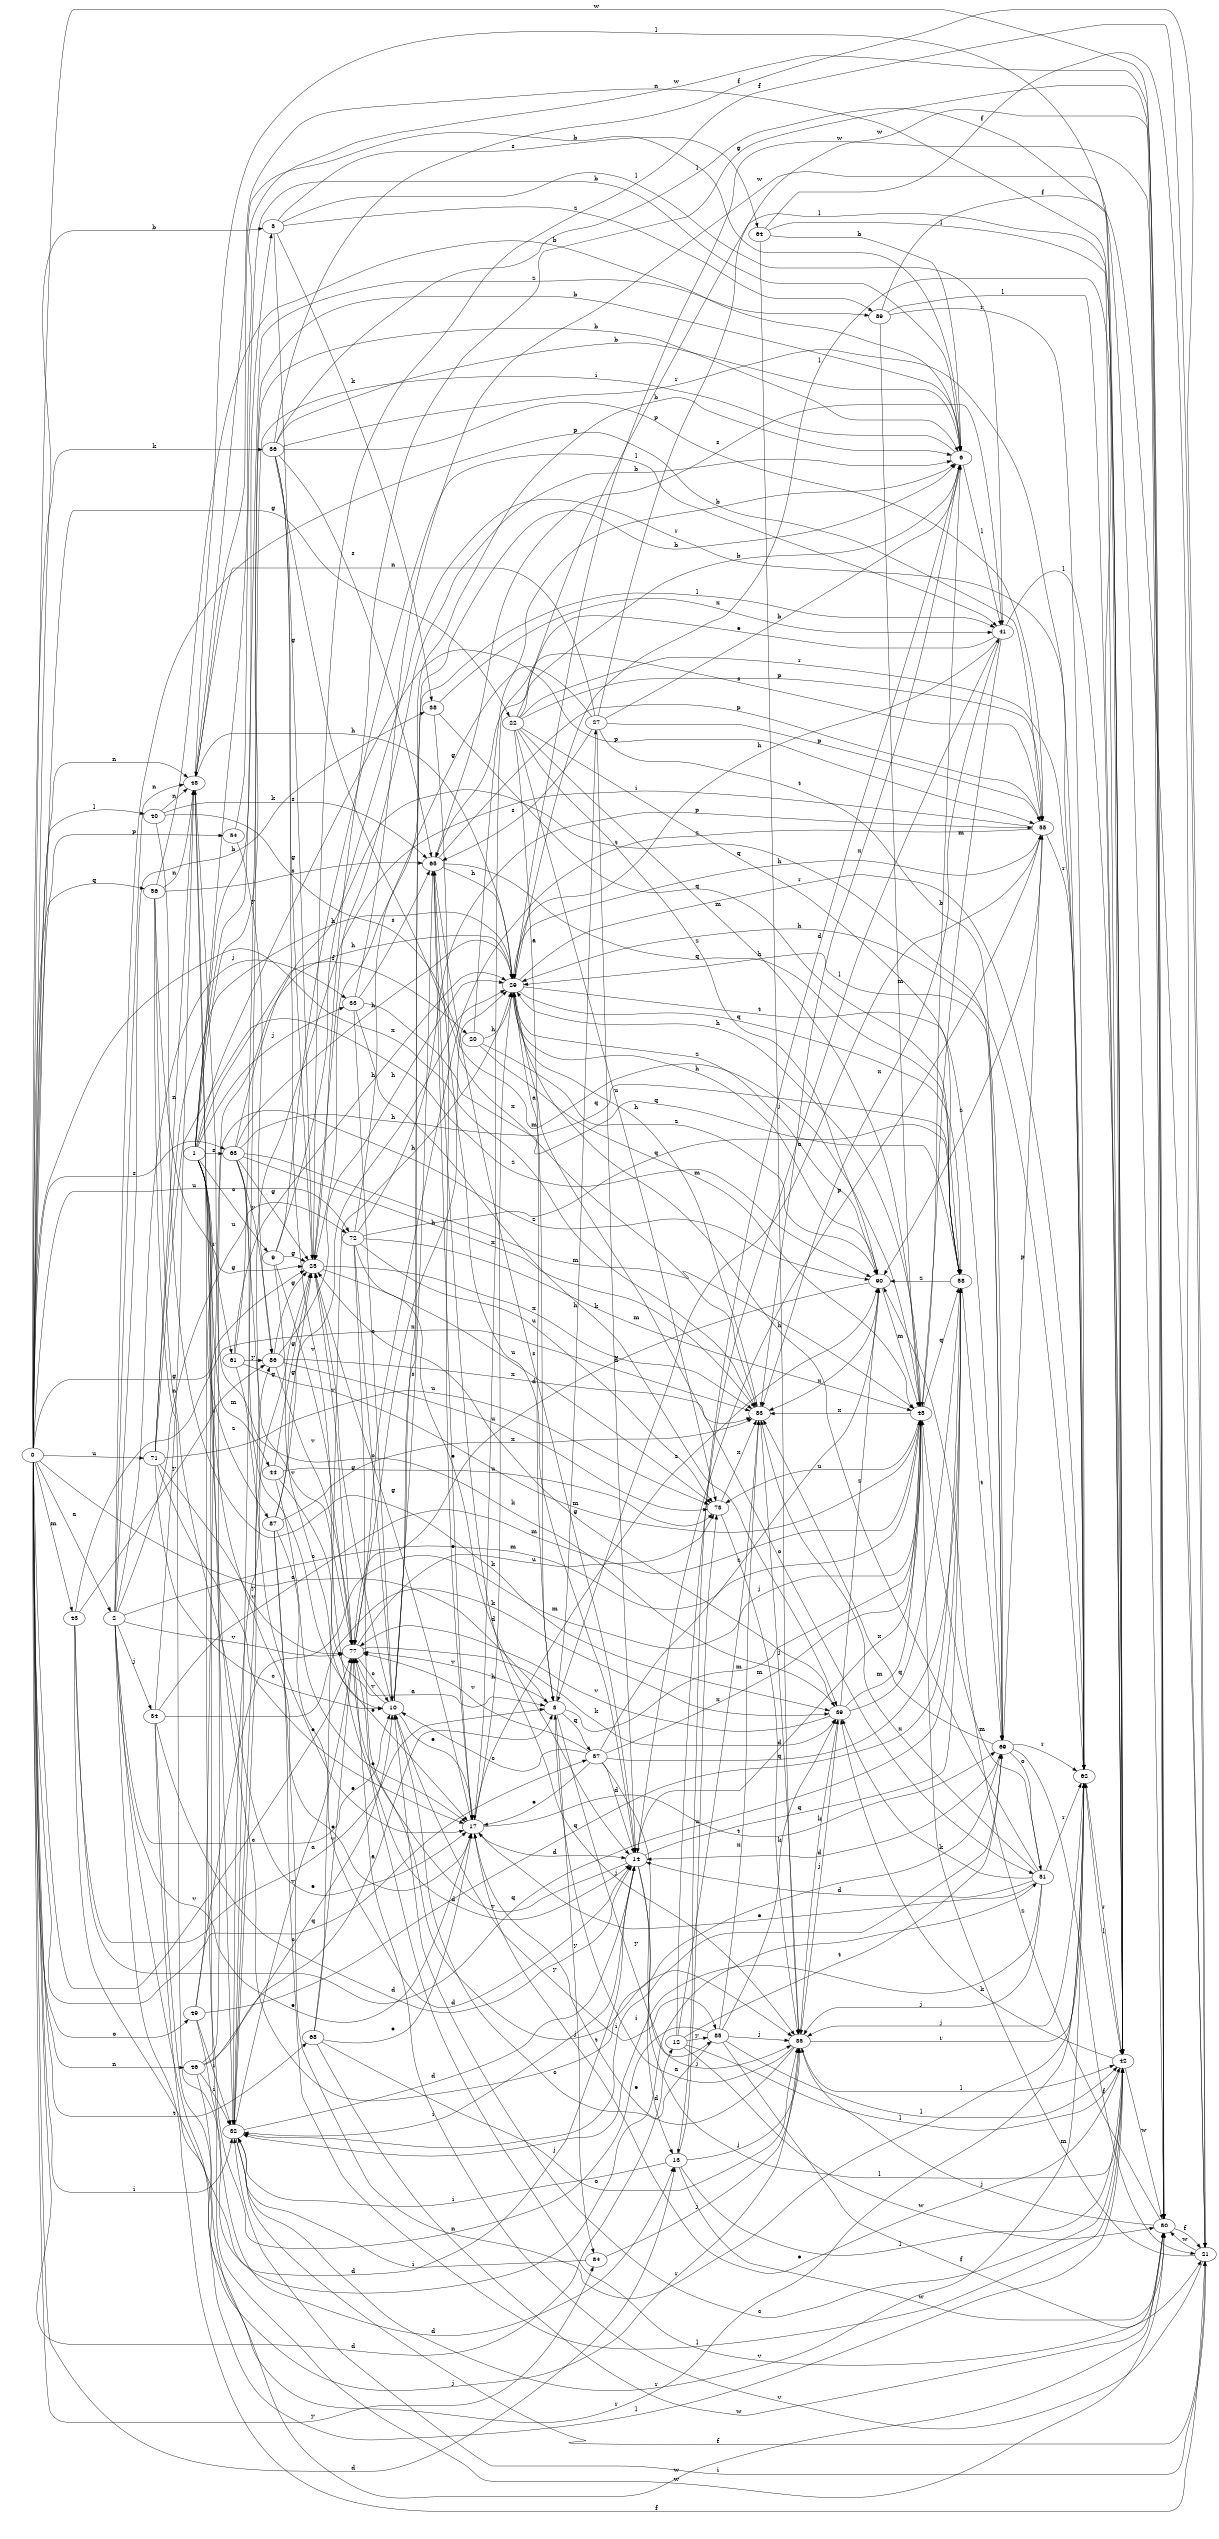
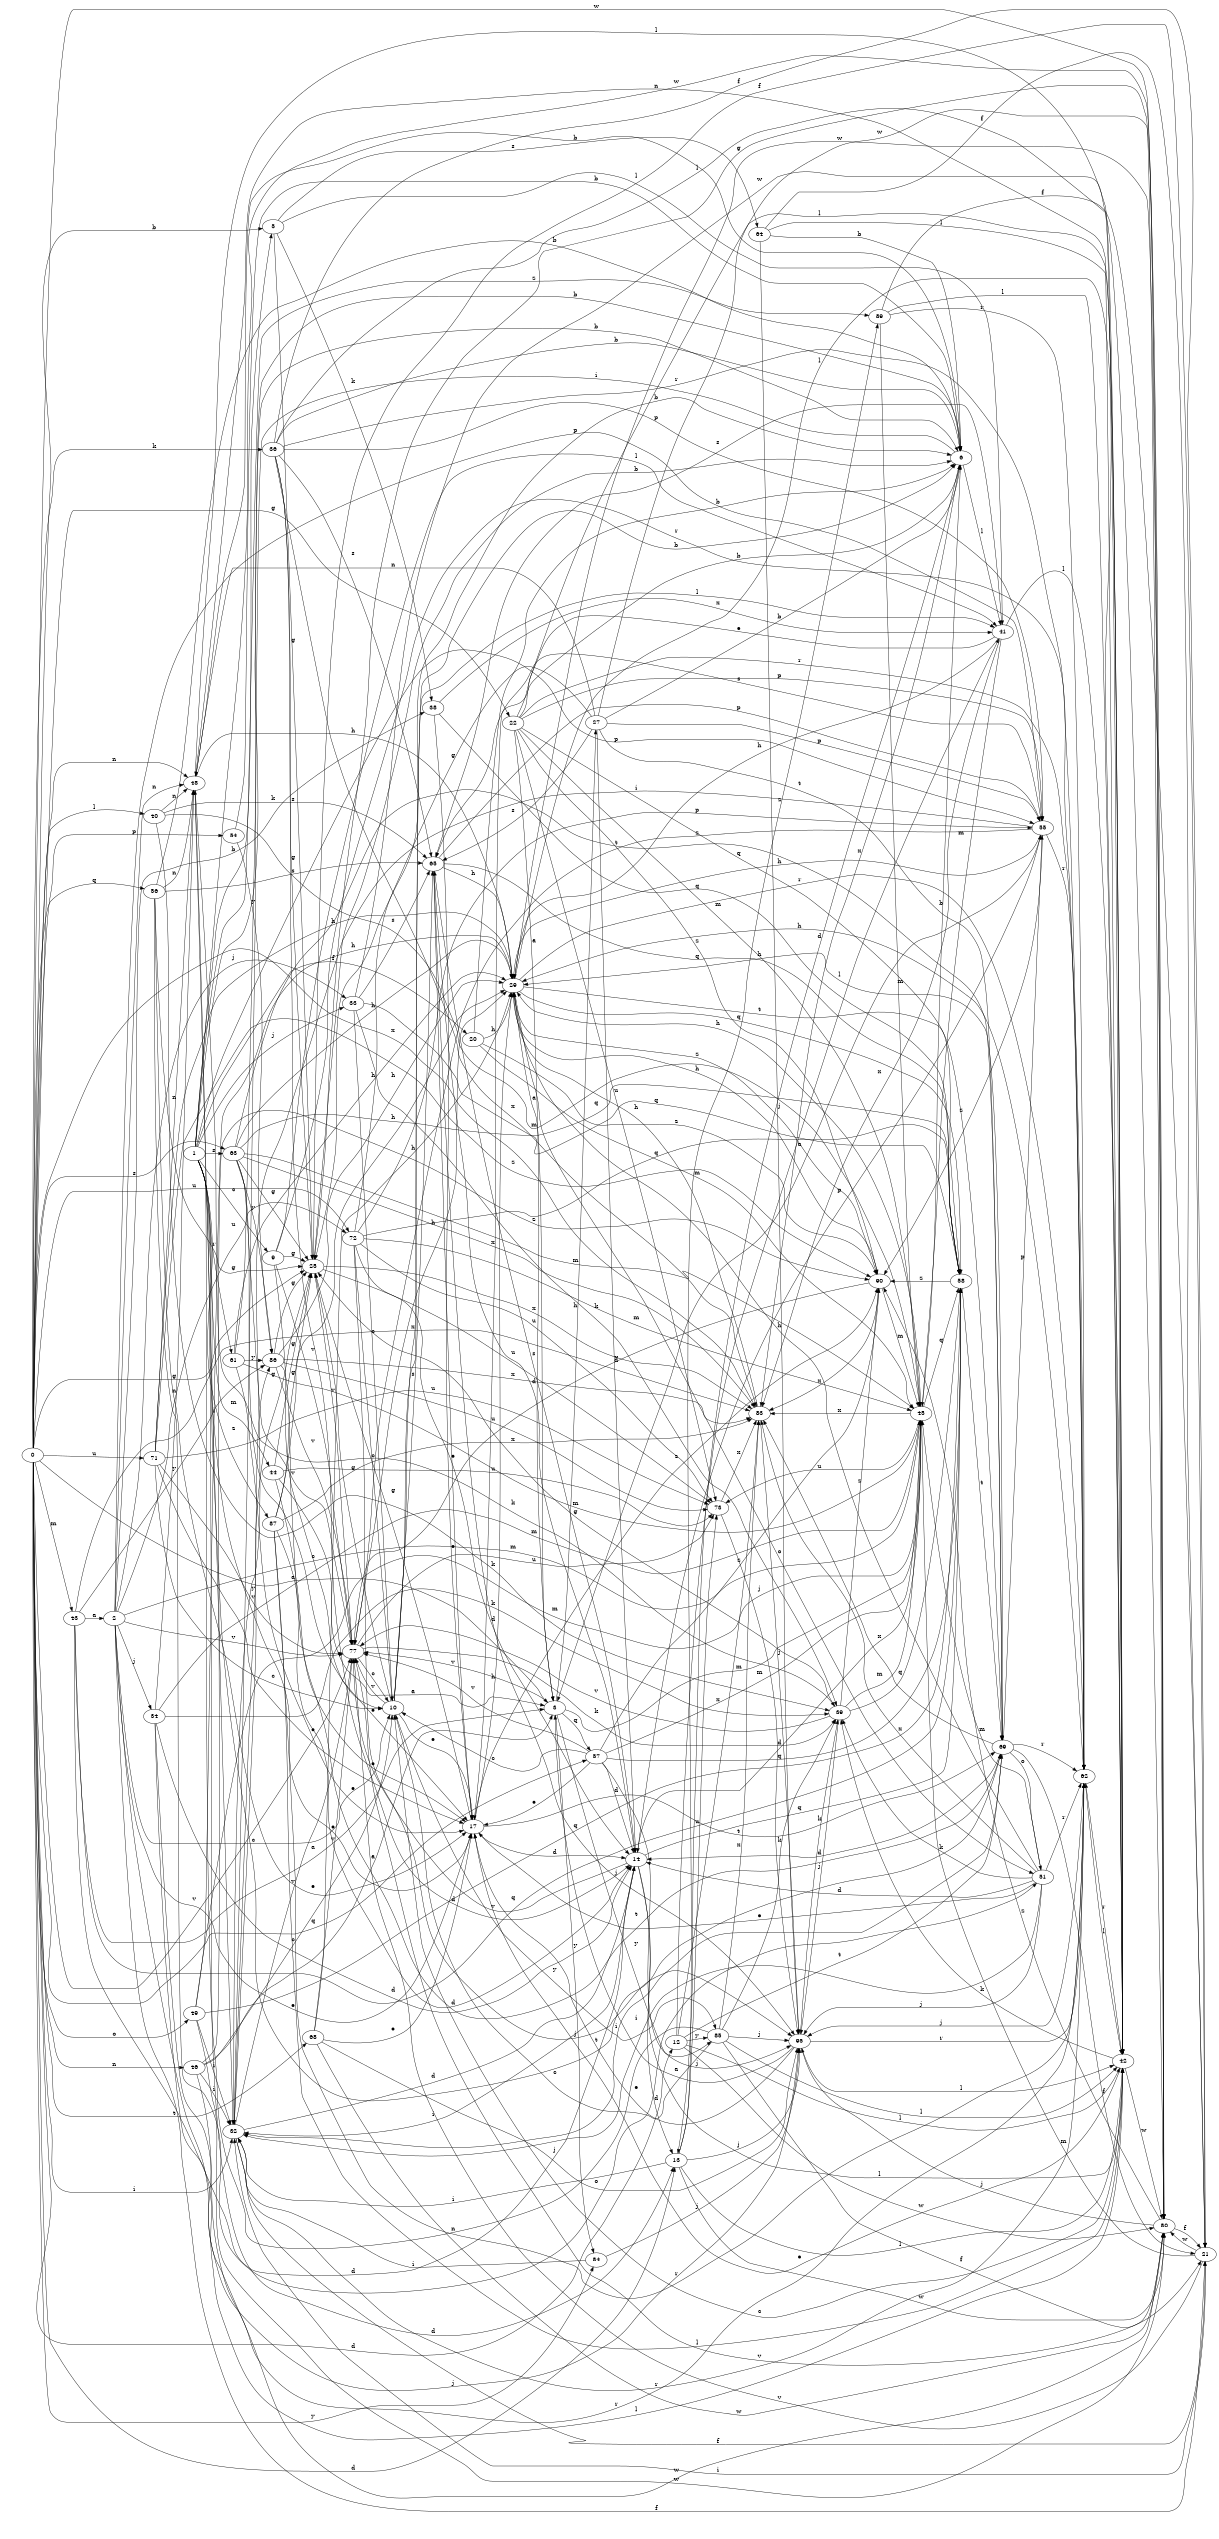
(587, 214) -> (690, 1231)
(73, 1535) -> (92, 1618)
none -> (438, 1997)
(800, 2041) -> (800, 2041)
